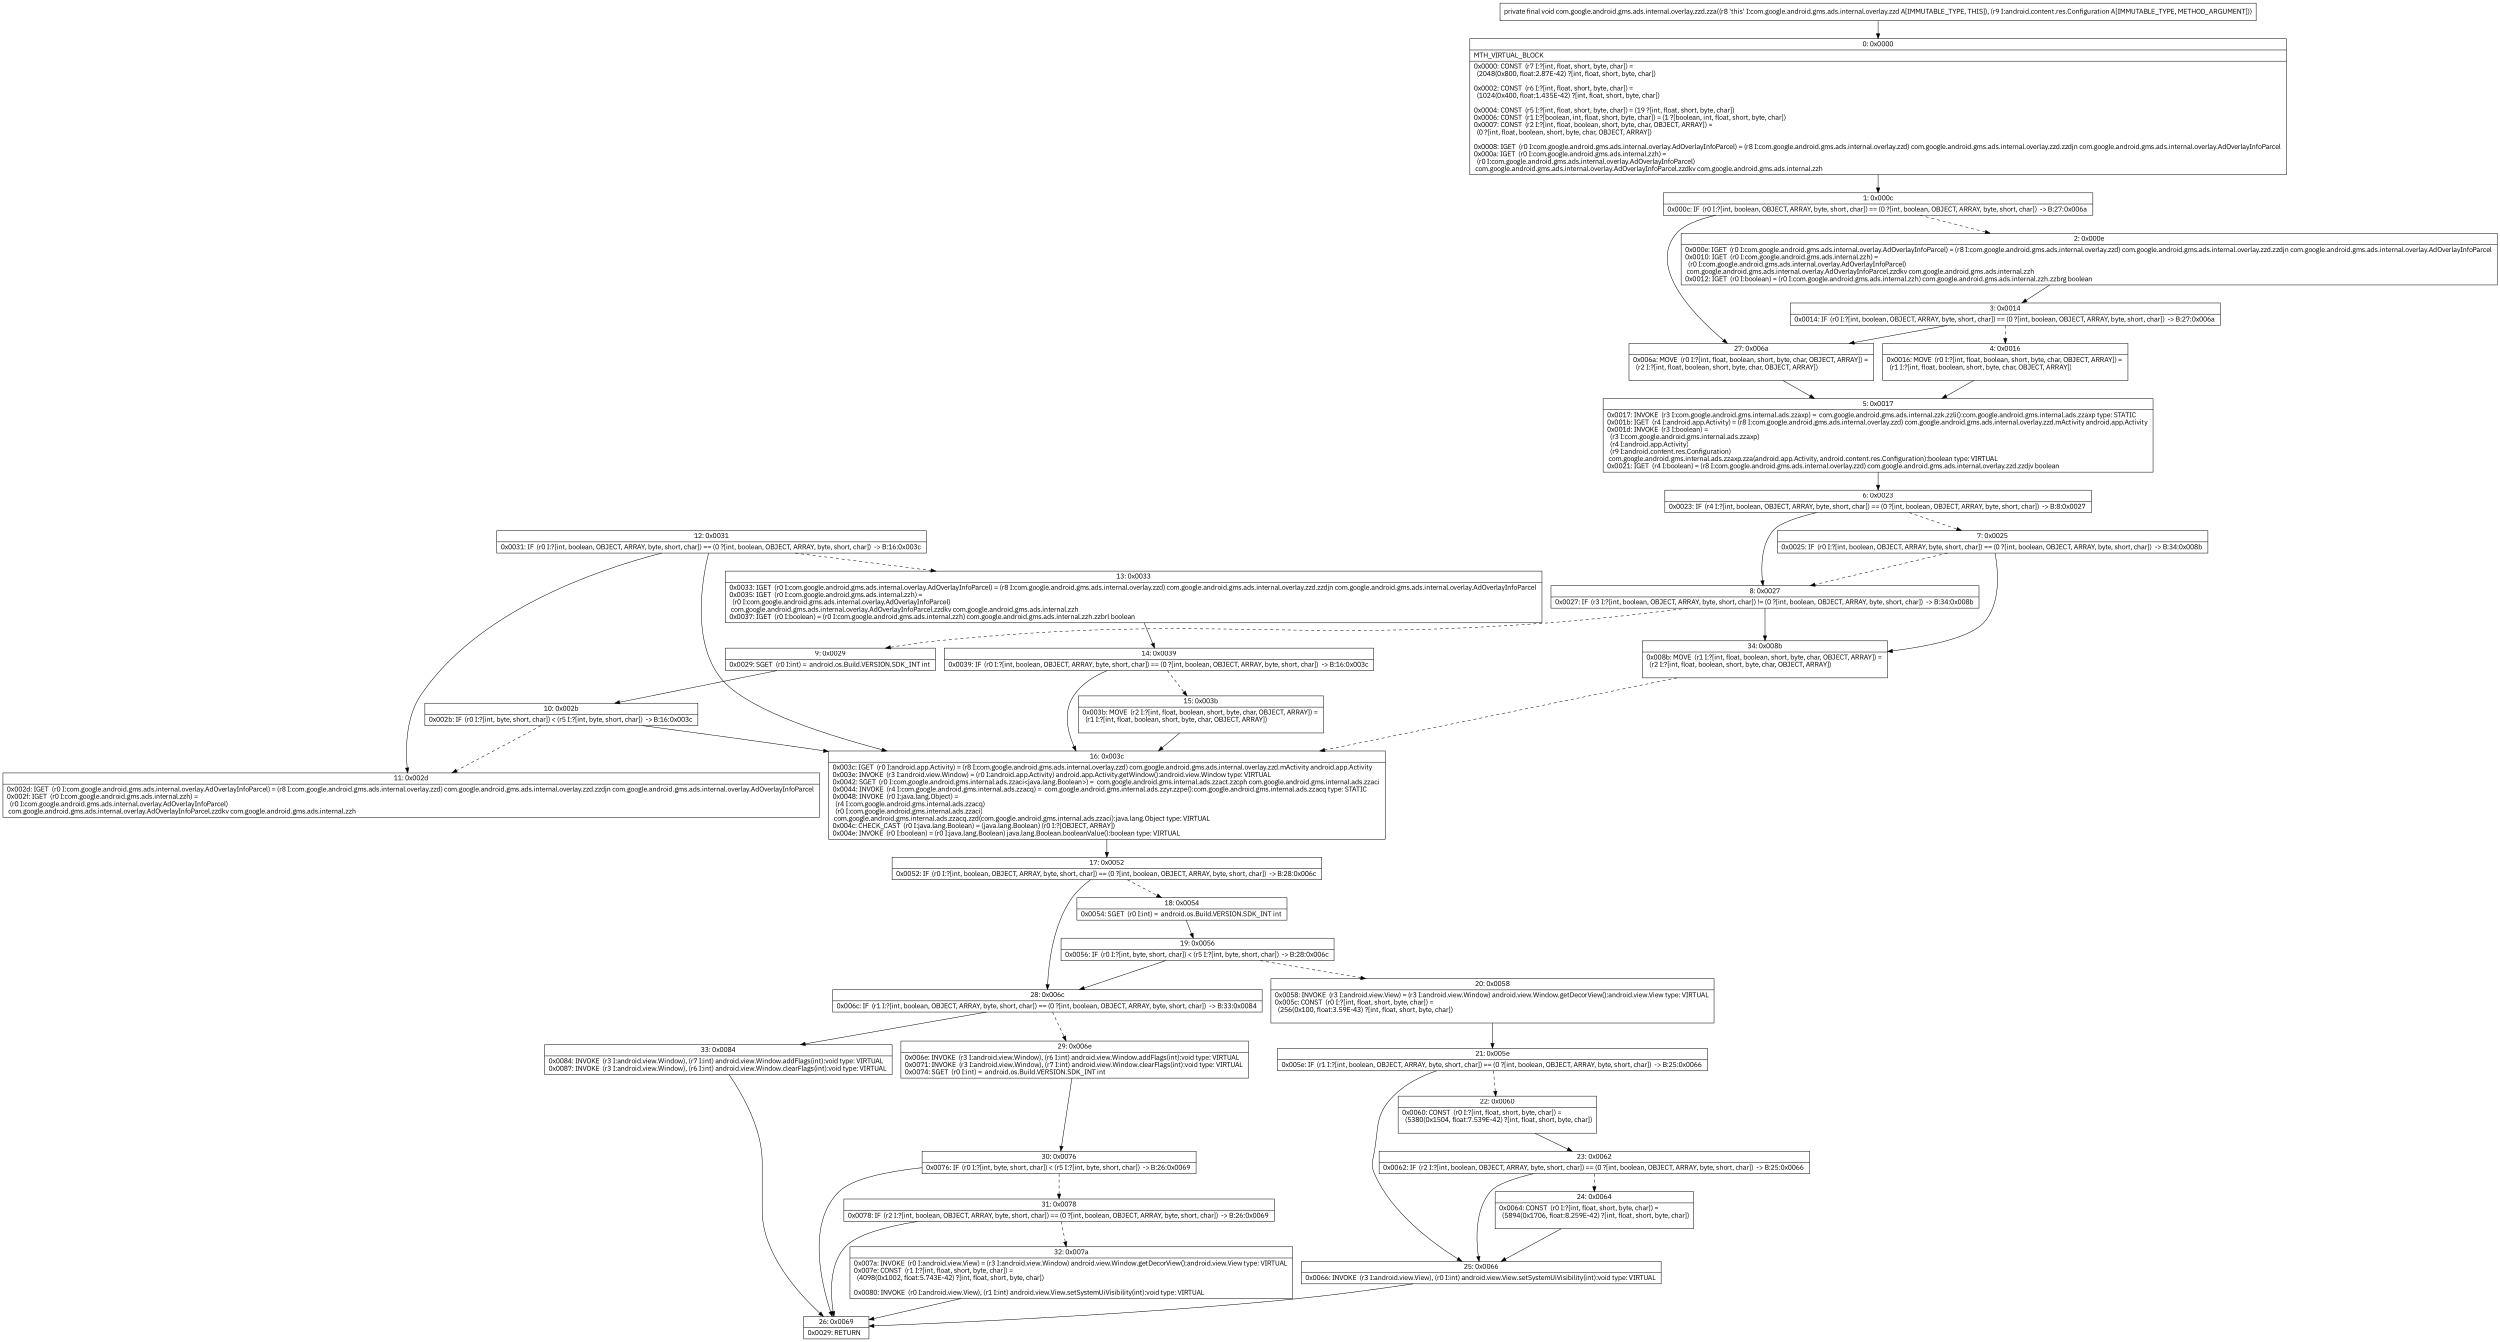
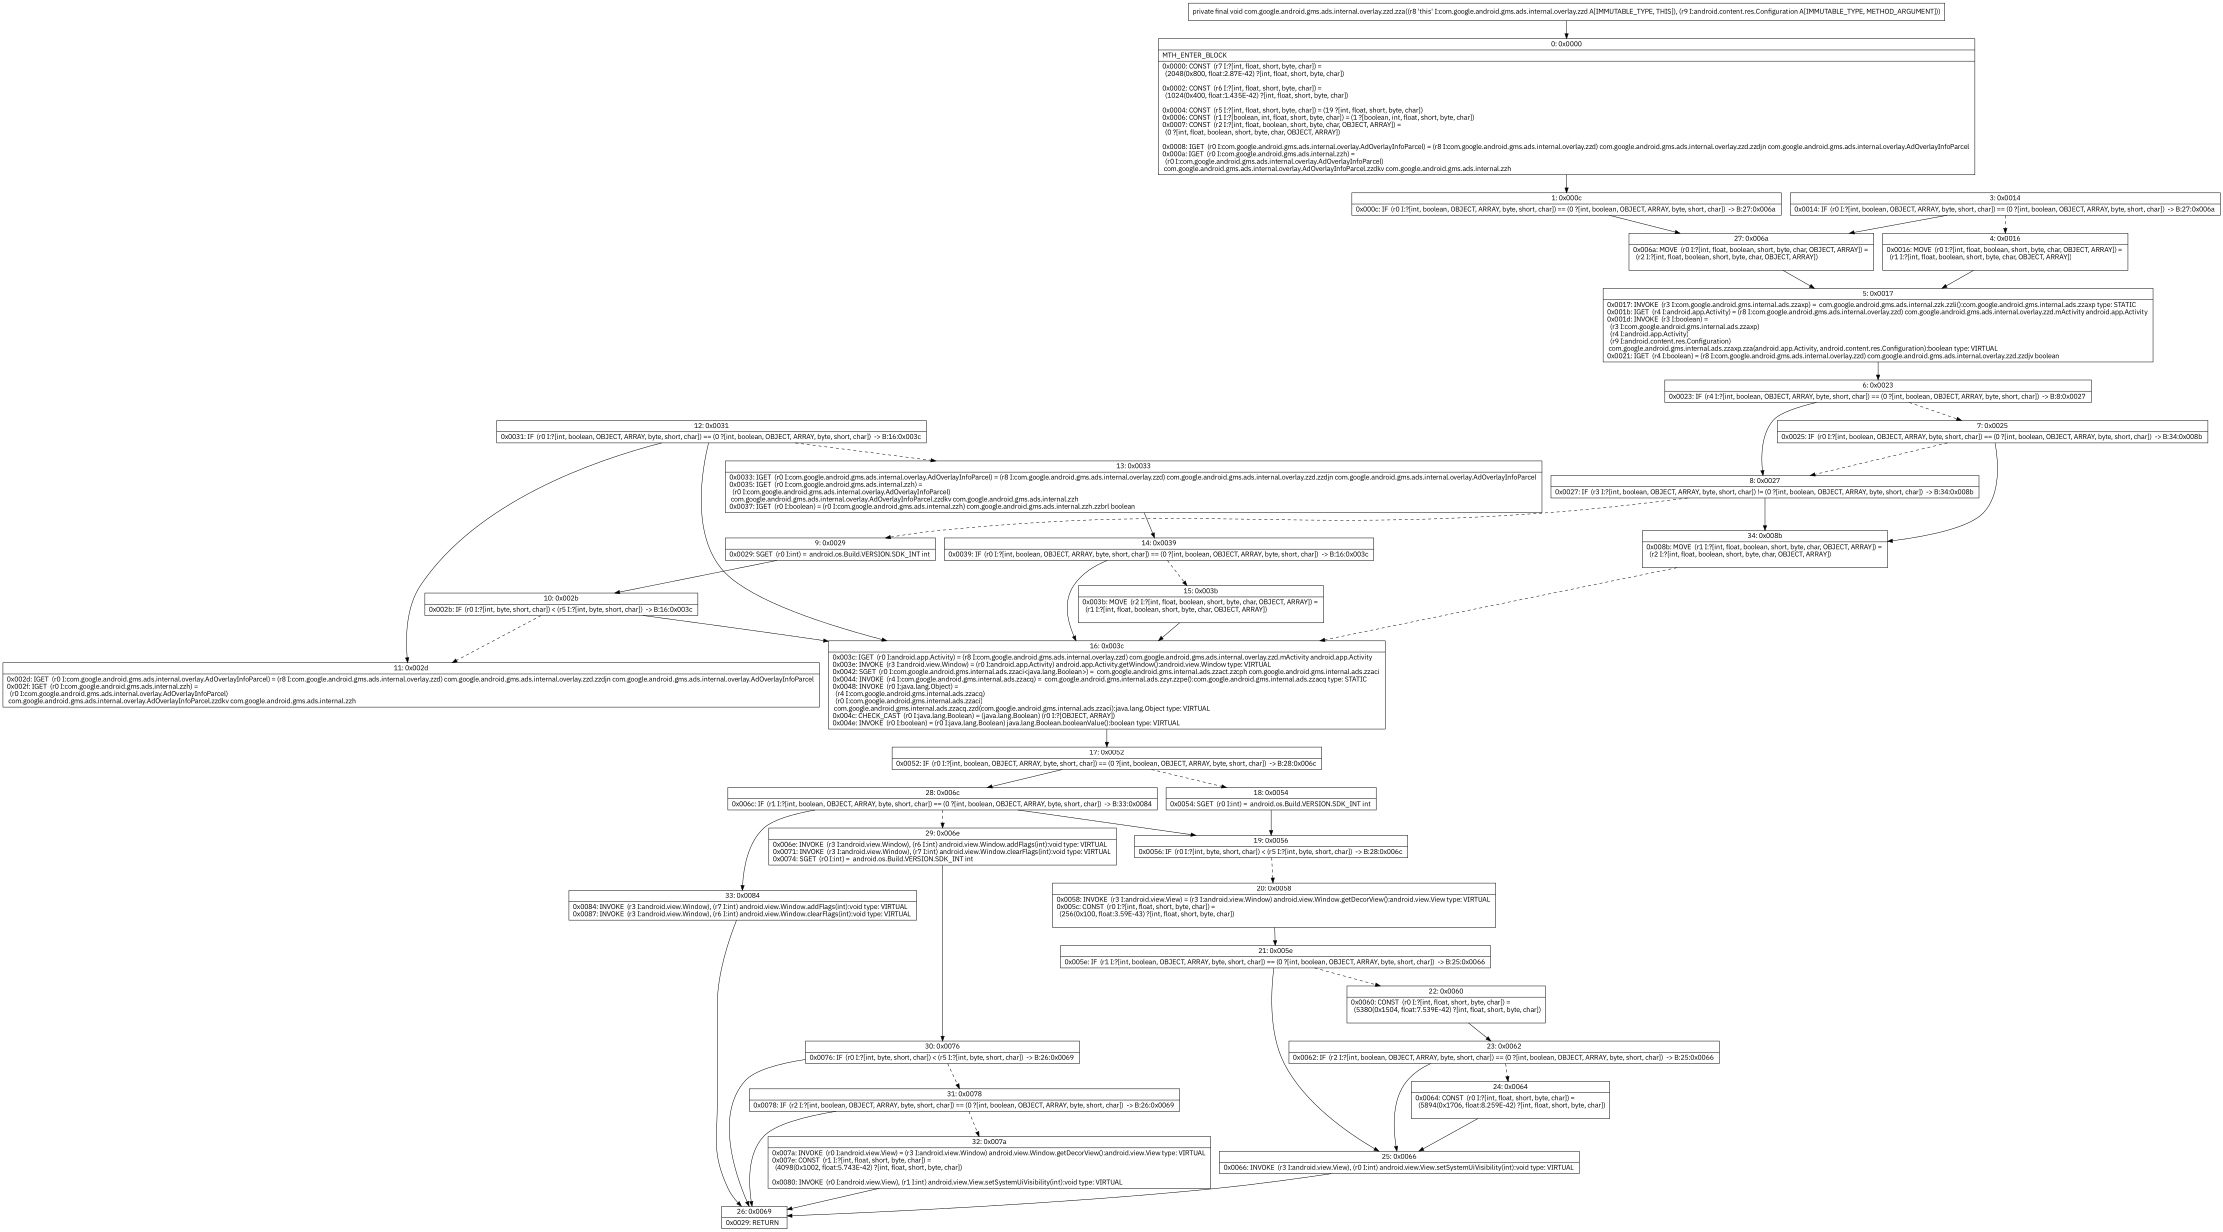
(1509, 55) -> (1195, 55)
(2089, 259) -> none
(1125, 974) -> (1104, 822)
